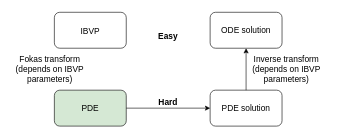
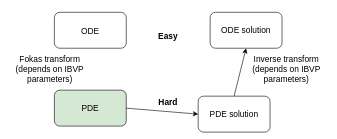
(90, 30) -> (90, 30)
(246, 108) -> (234, 114)
